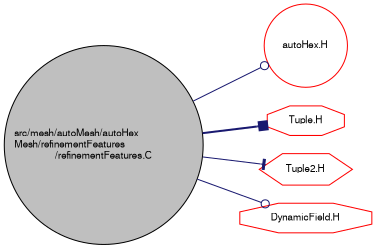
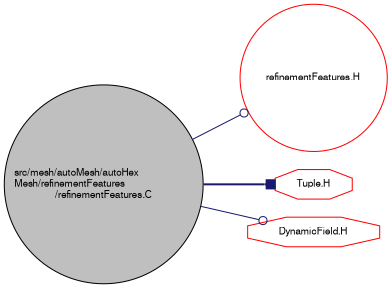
(306, 46) -> (314, 78)
(306, 169) -> none
